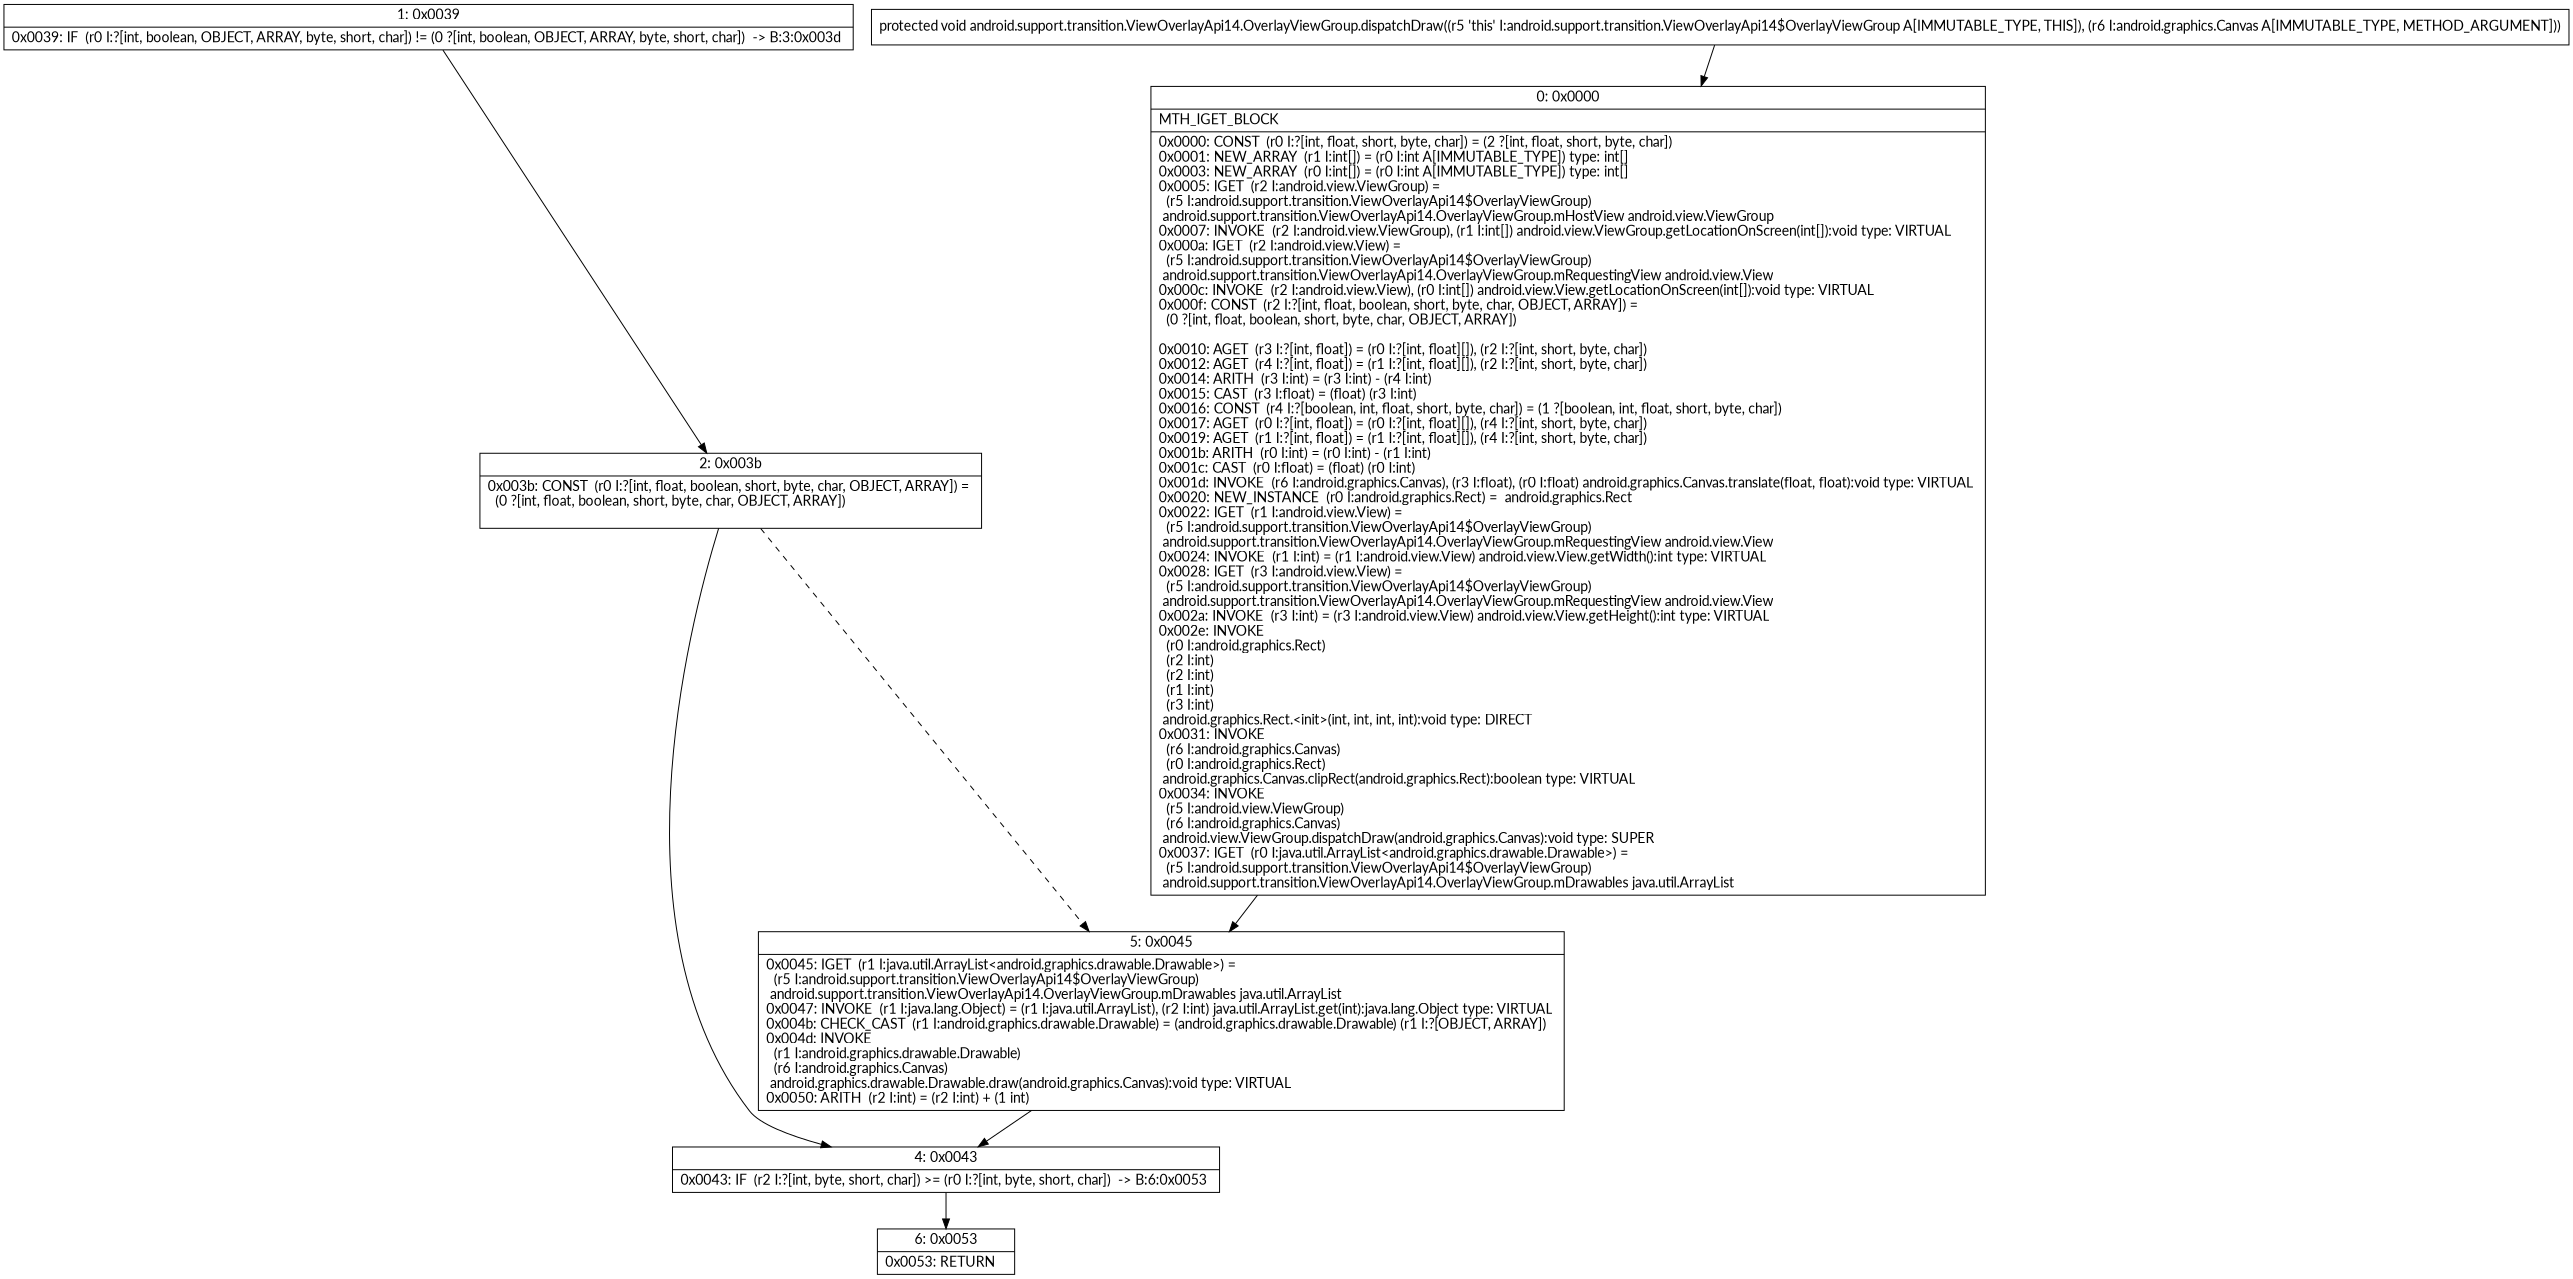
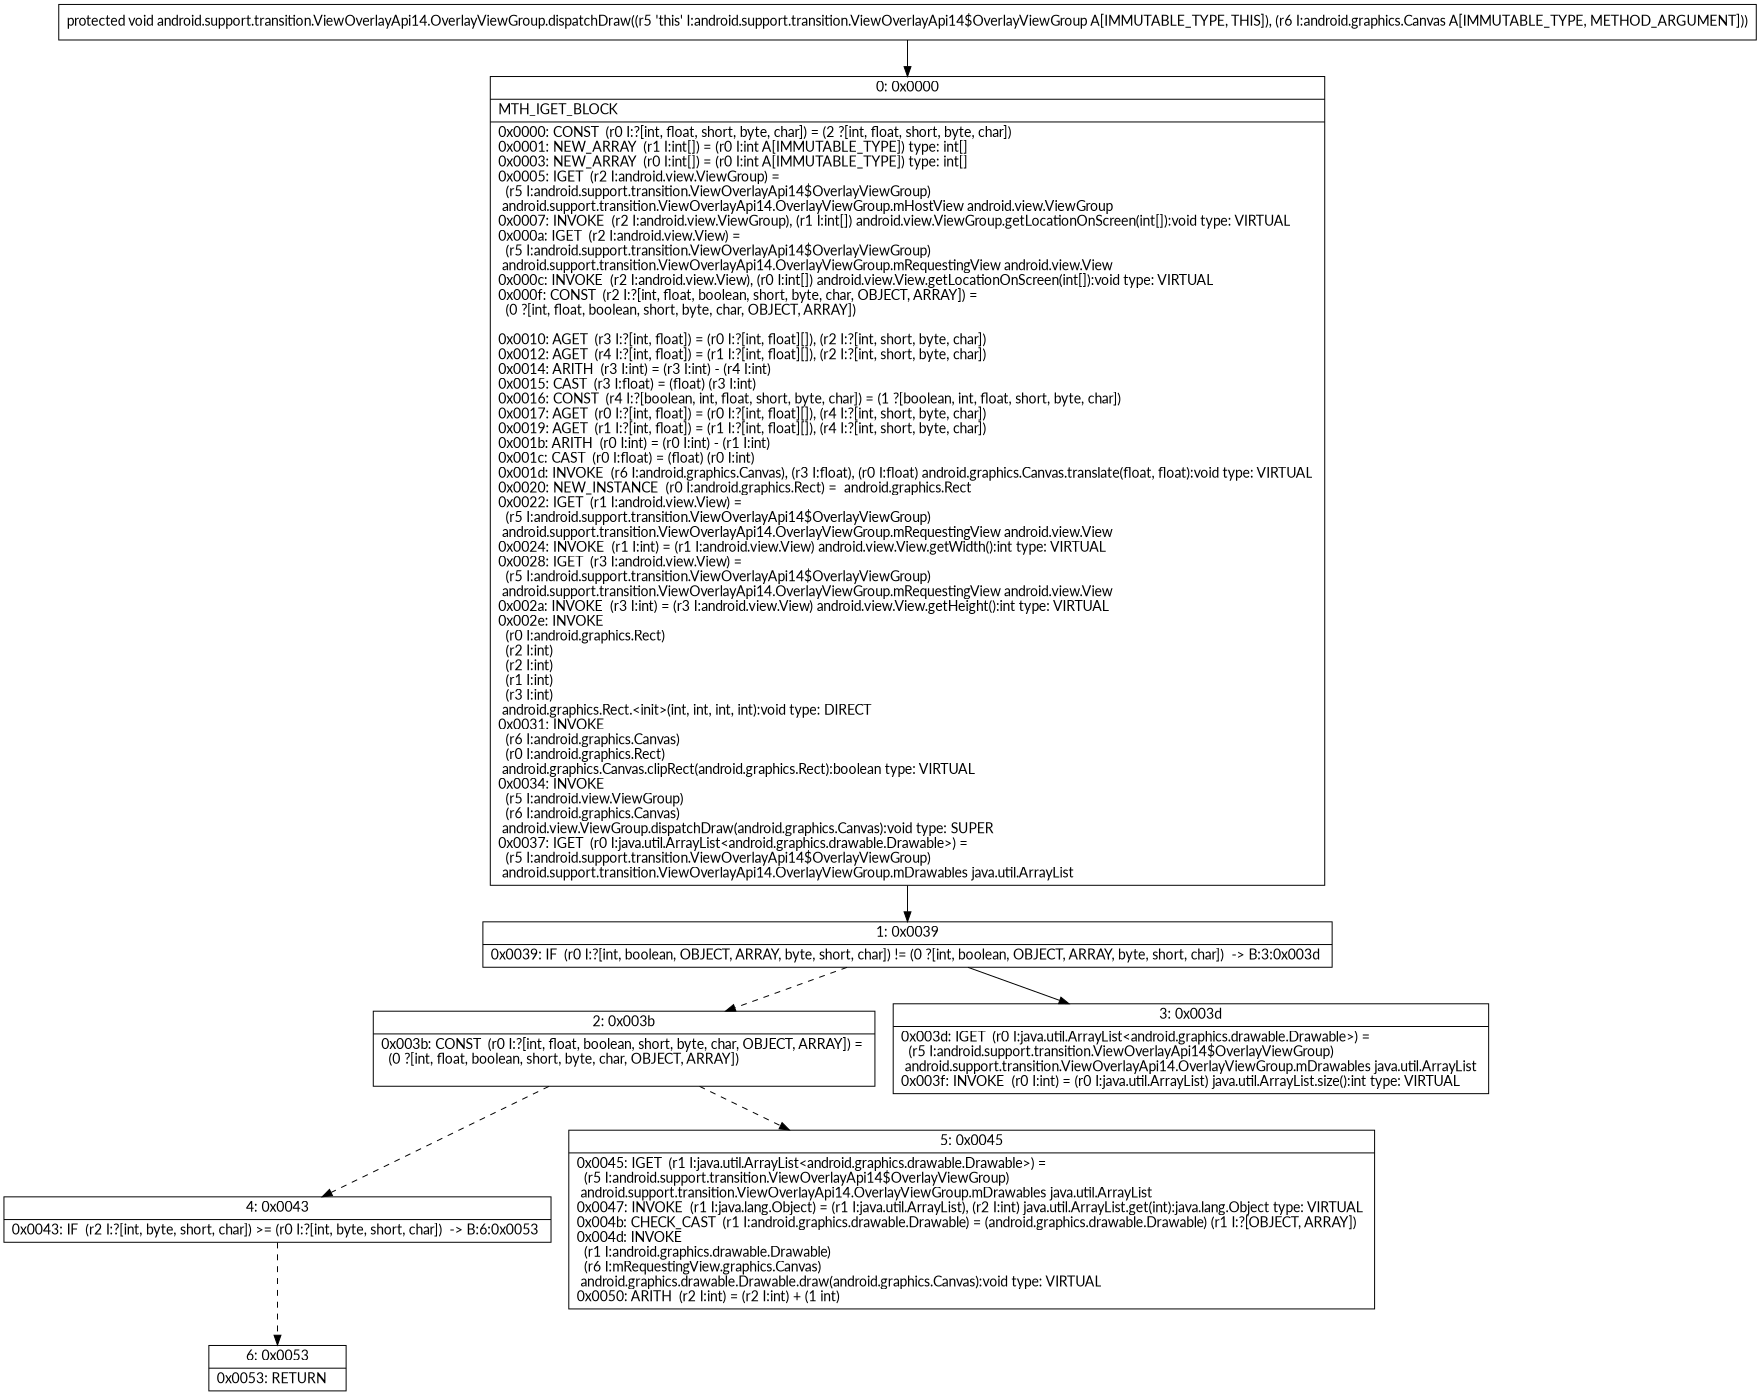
(572, 247) -> (791, 988)
(671, 865) -> (440, 1139)
(1246, 909) -> (908, 899)
none -> (1191, 1049)
(857, 1069) -> (699, 1267)
(1009, 1126) -> none
(946, 1206) -> (277, 1289)
